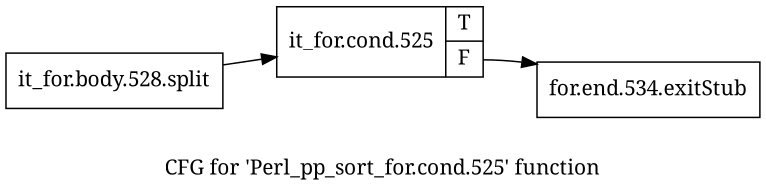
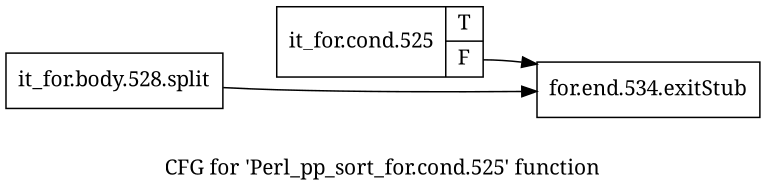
(242, 62) -> (372, 91)
